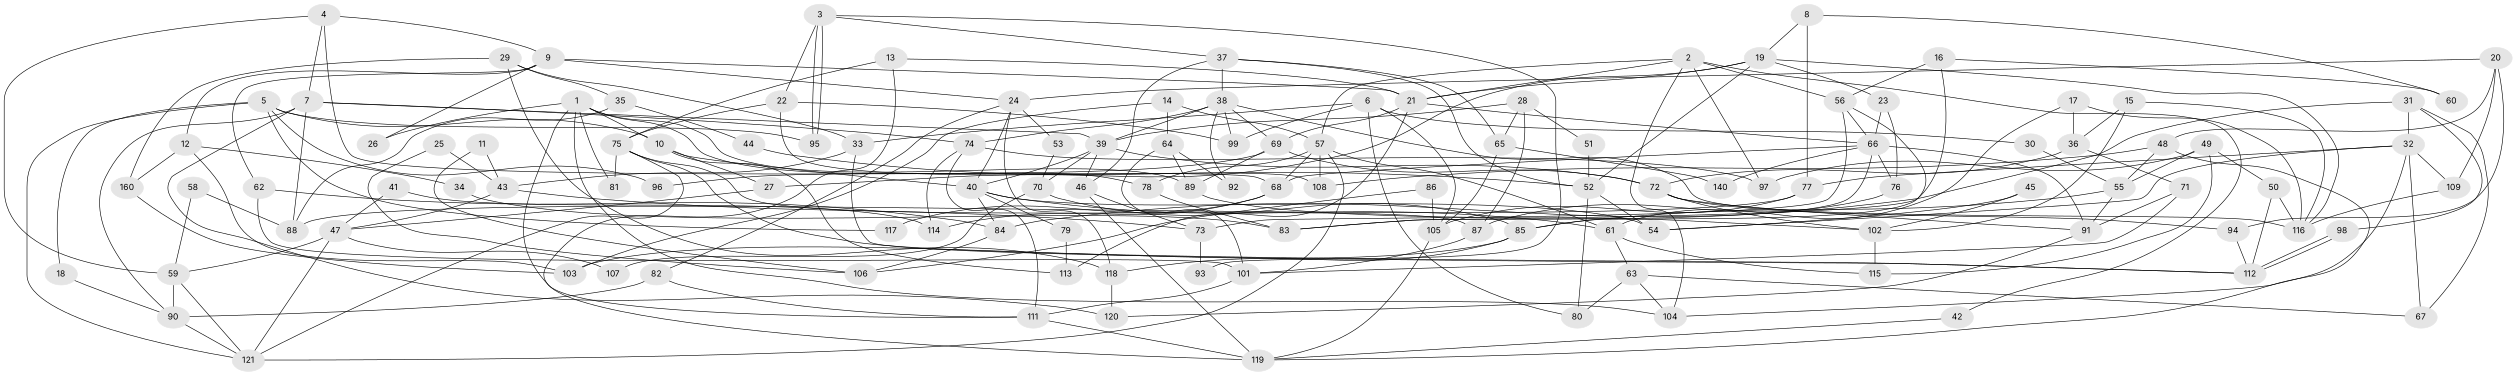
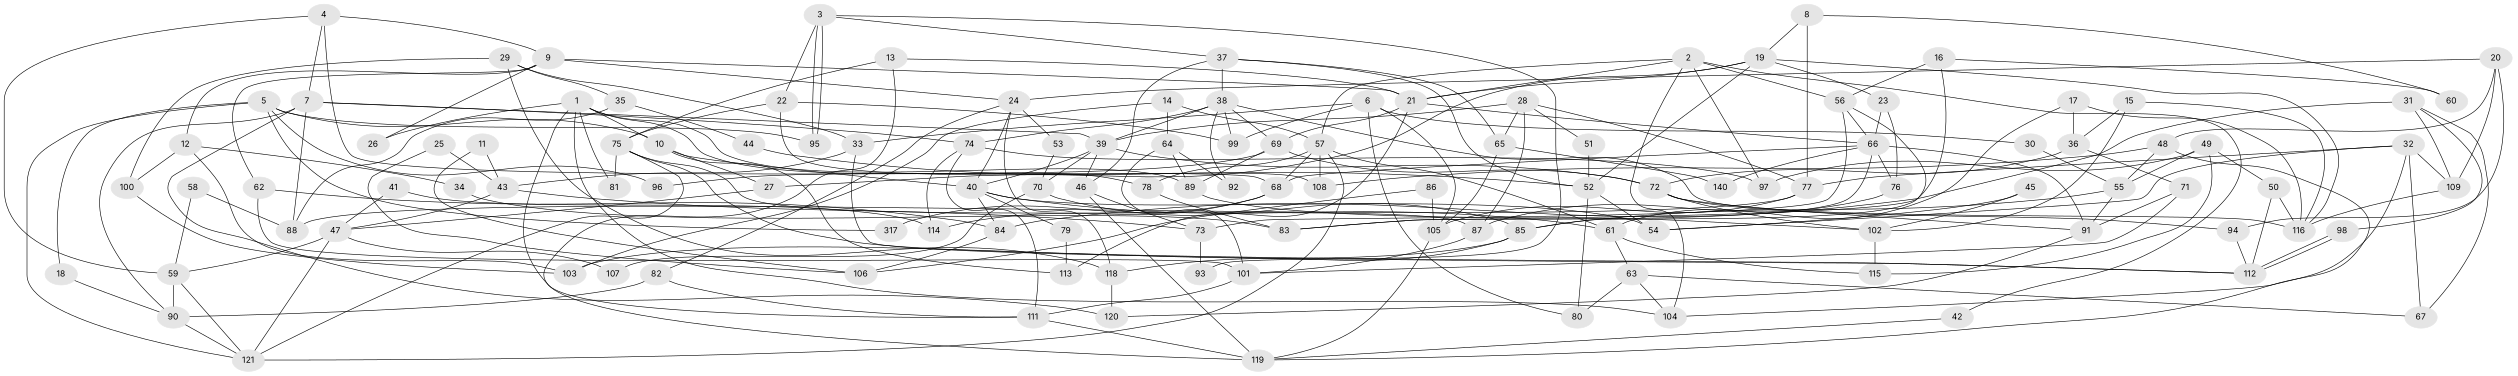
(2408, 123) -> (2435, 143)
none -> (1668, 139)
(127, 188) -> (127, 188)
(891, 231) -> (891, 231)
